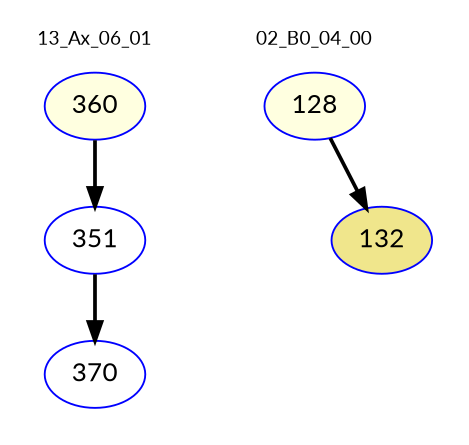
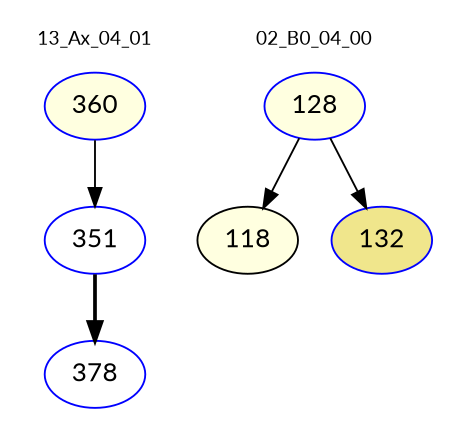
(95, 40) -> (95, 40)
(95, 164) -> (95, 164)
(344, 165) -> (344, 165)
none -> (248, 240)
(95, 374) -> (95, 374)
